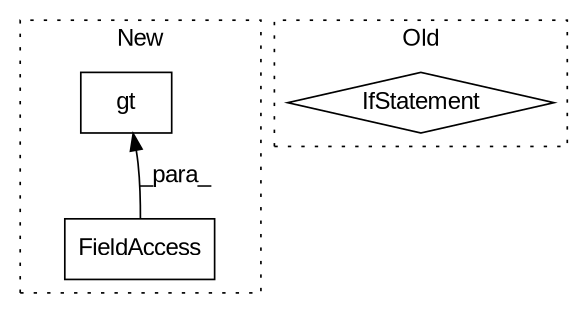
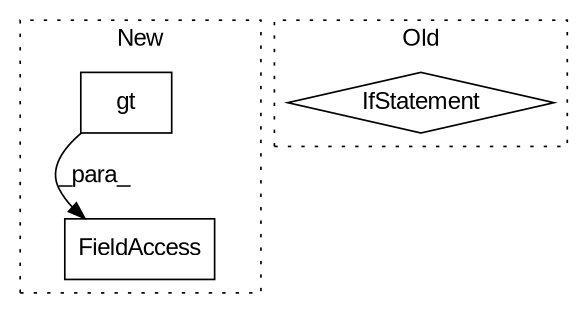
(140, 184) -> (56, 168)
